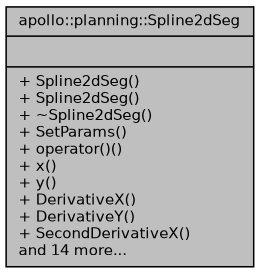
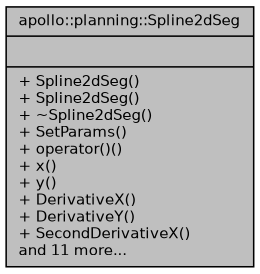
(73, 251) -> (73, 251)
